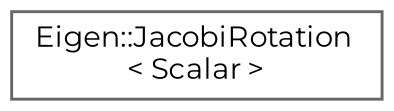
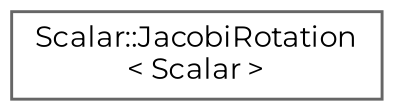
(197, 55) -> (197, 55)
